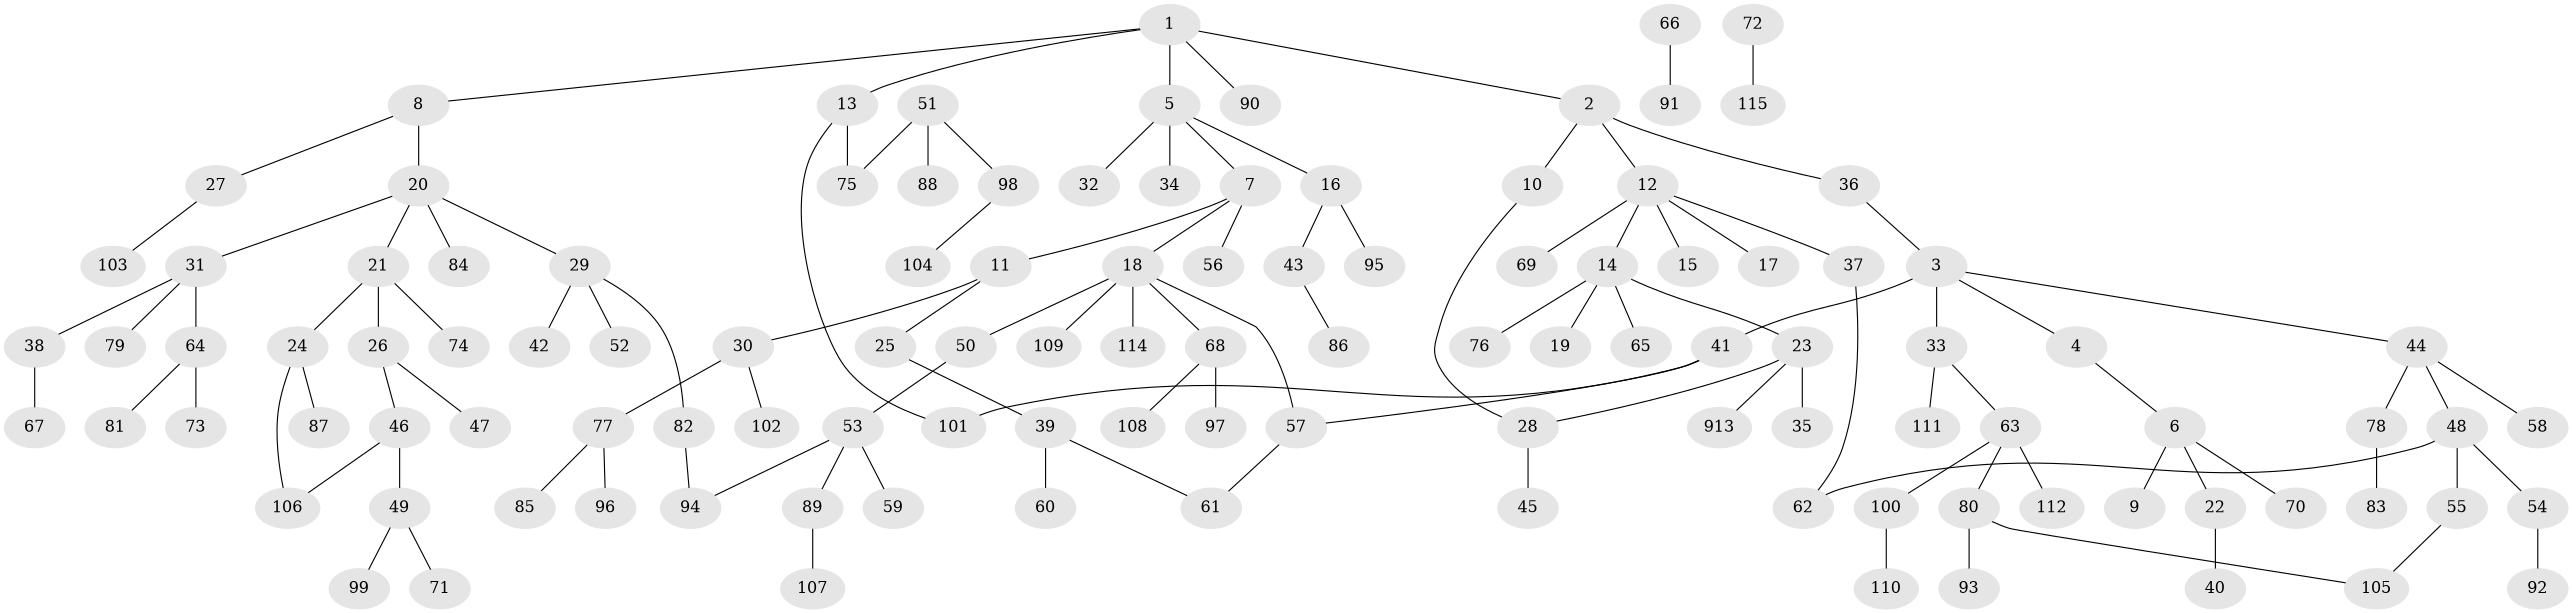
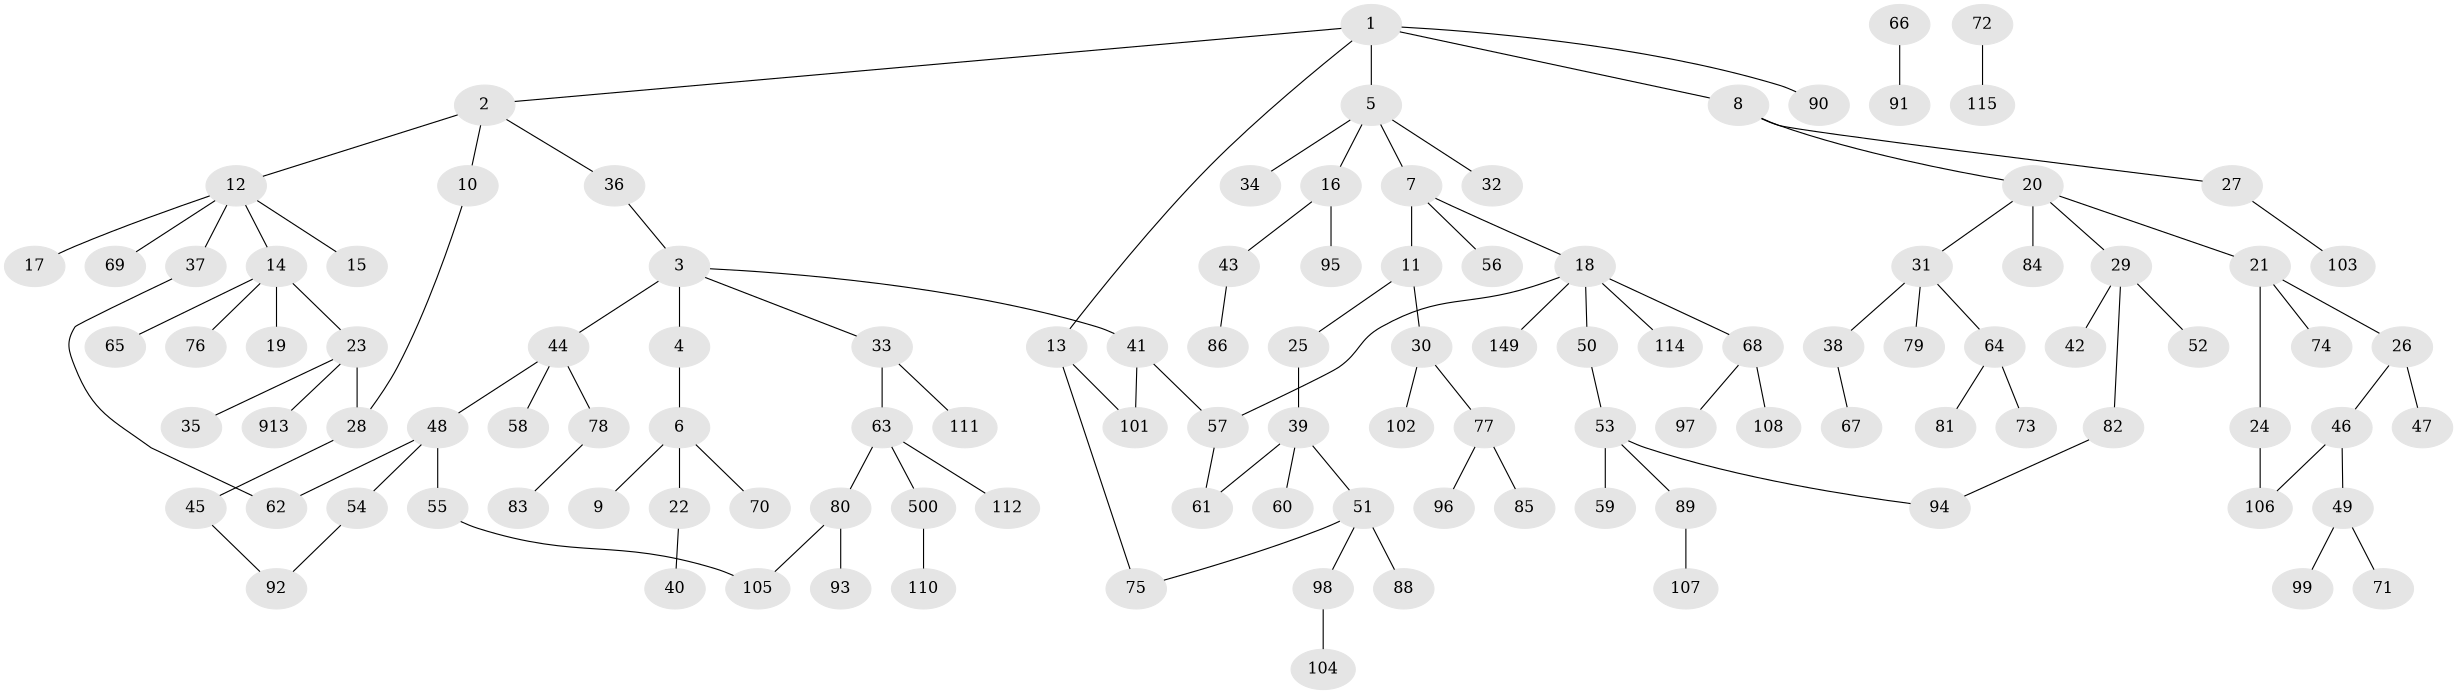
(1049, 347) -> (1505, 347)
(319, 428) -> none
none -> (1331, 468)
(1886, 508) -> (924, 508)
none -> (236, 548)
